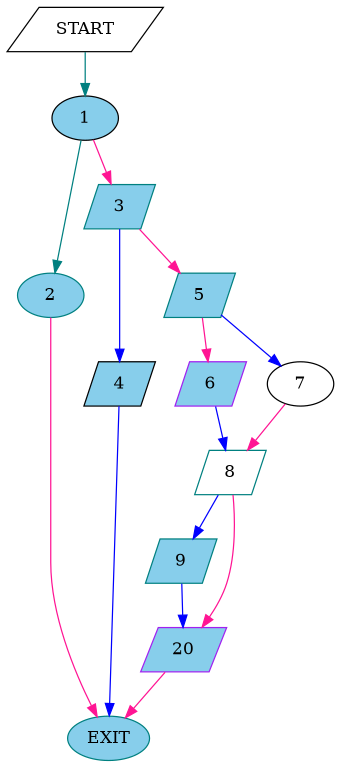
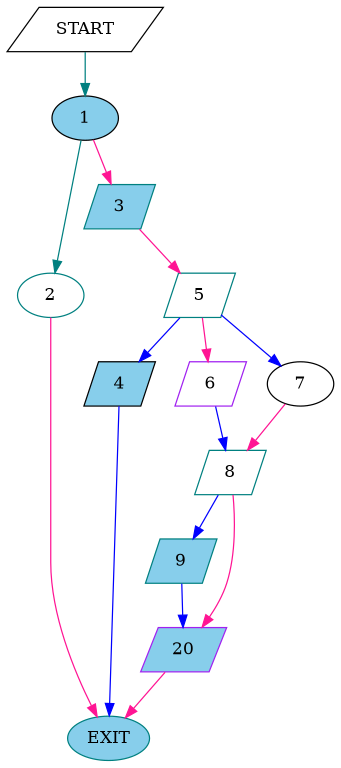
(120, 289) -> (164, 335)
(51, 295) -> (51, 295)
(200, 295) -> (200, 295)
(211, 384) -> (211, 384)
